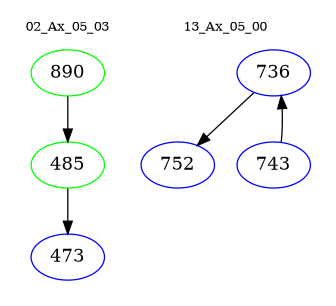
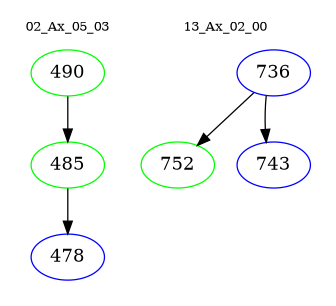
(226, 28) -> (226, 28)
(68, 73) -> (68, 73)
(282, 126) -> (265, 113)
(178, 165) -> (178, 165)
(68, 257) -> (68, 257)
